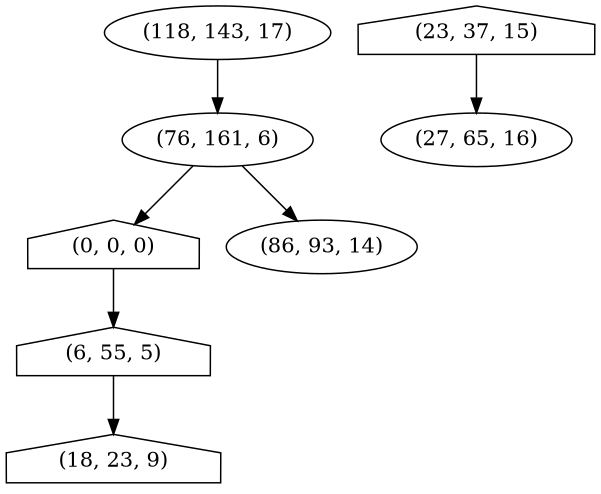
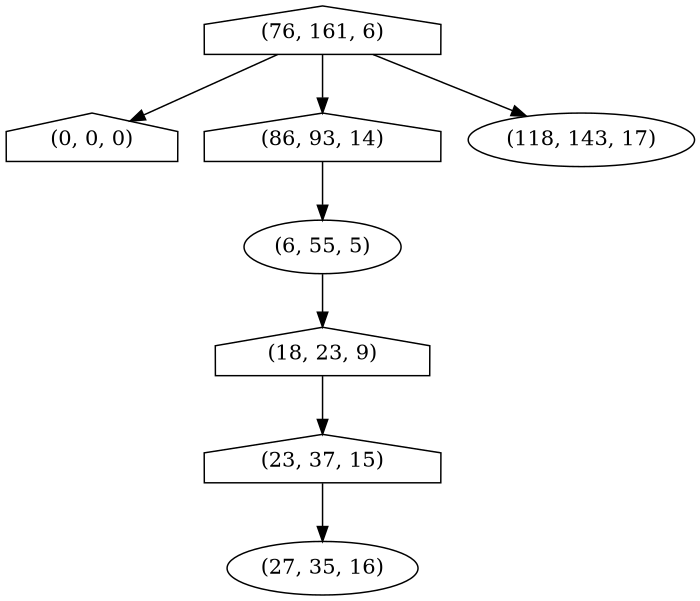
(218, 79) -> (443, 83)
(218, 140) -> (323, 33)
(476, 140) -> (323, 568)
(322, 247) -> (323, 140)
(114, 290) -> (323, 183)
(114, 354) -> (323, 247)
none -> (323, 398)
